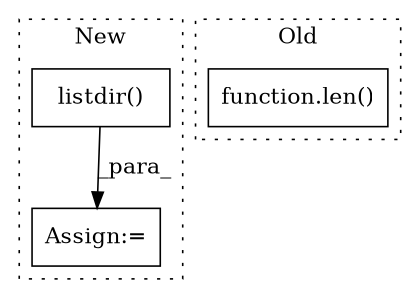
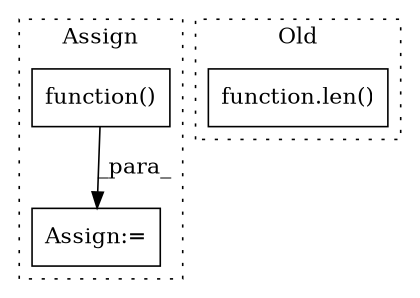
(101, 38) -> (101, 38)
(101, 98) -> (101, 98)
